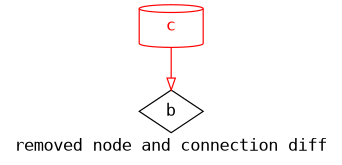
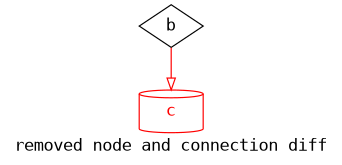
(171, 63) -> (171, 63)
